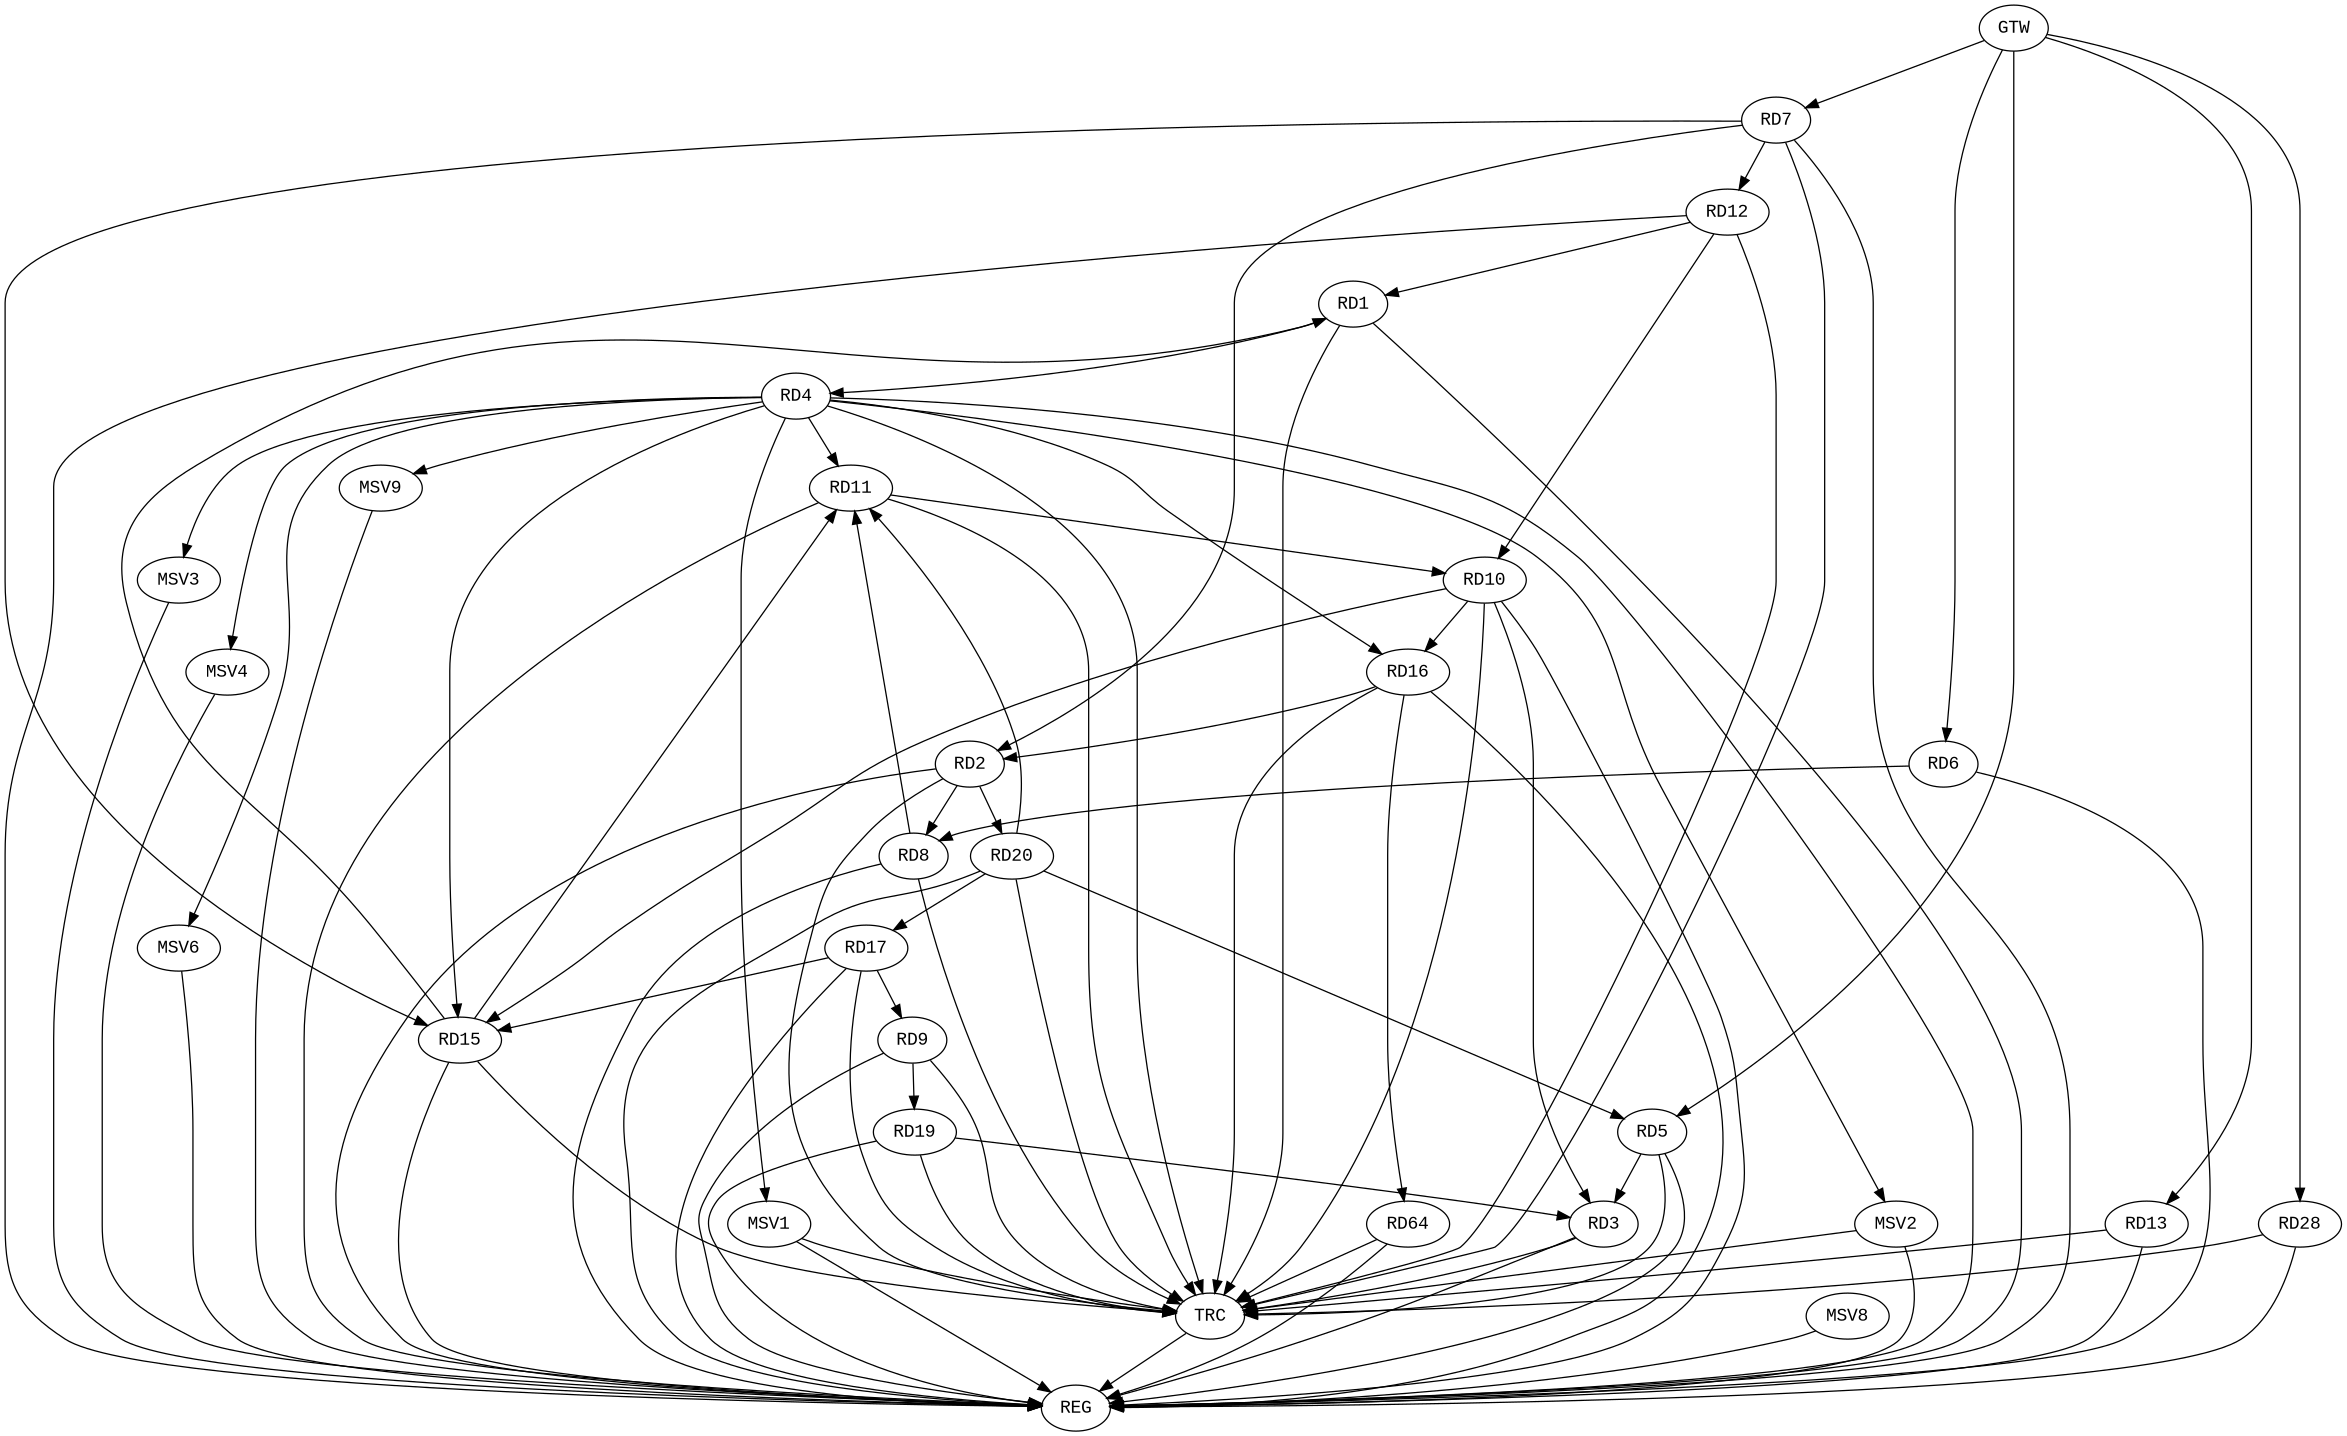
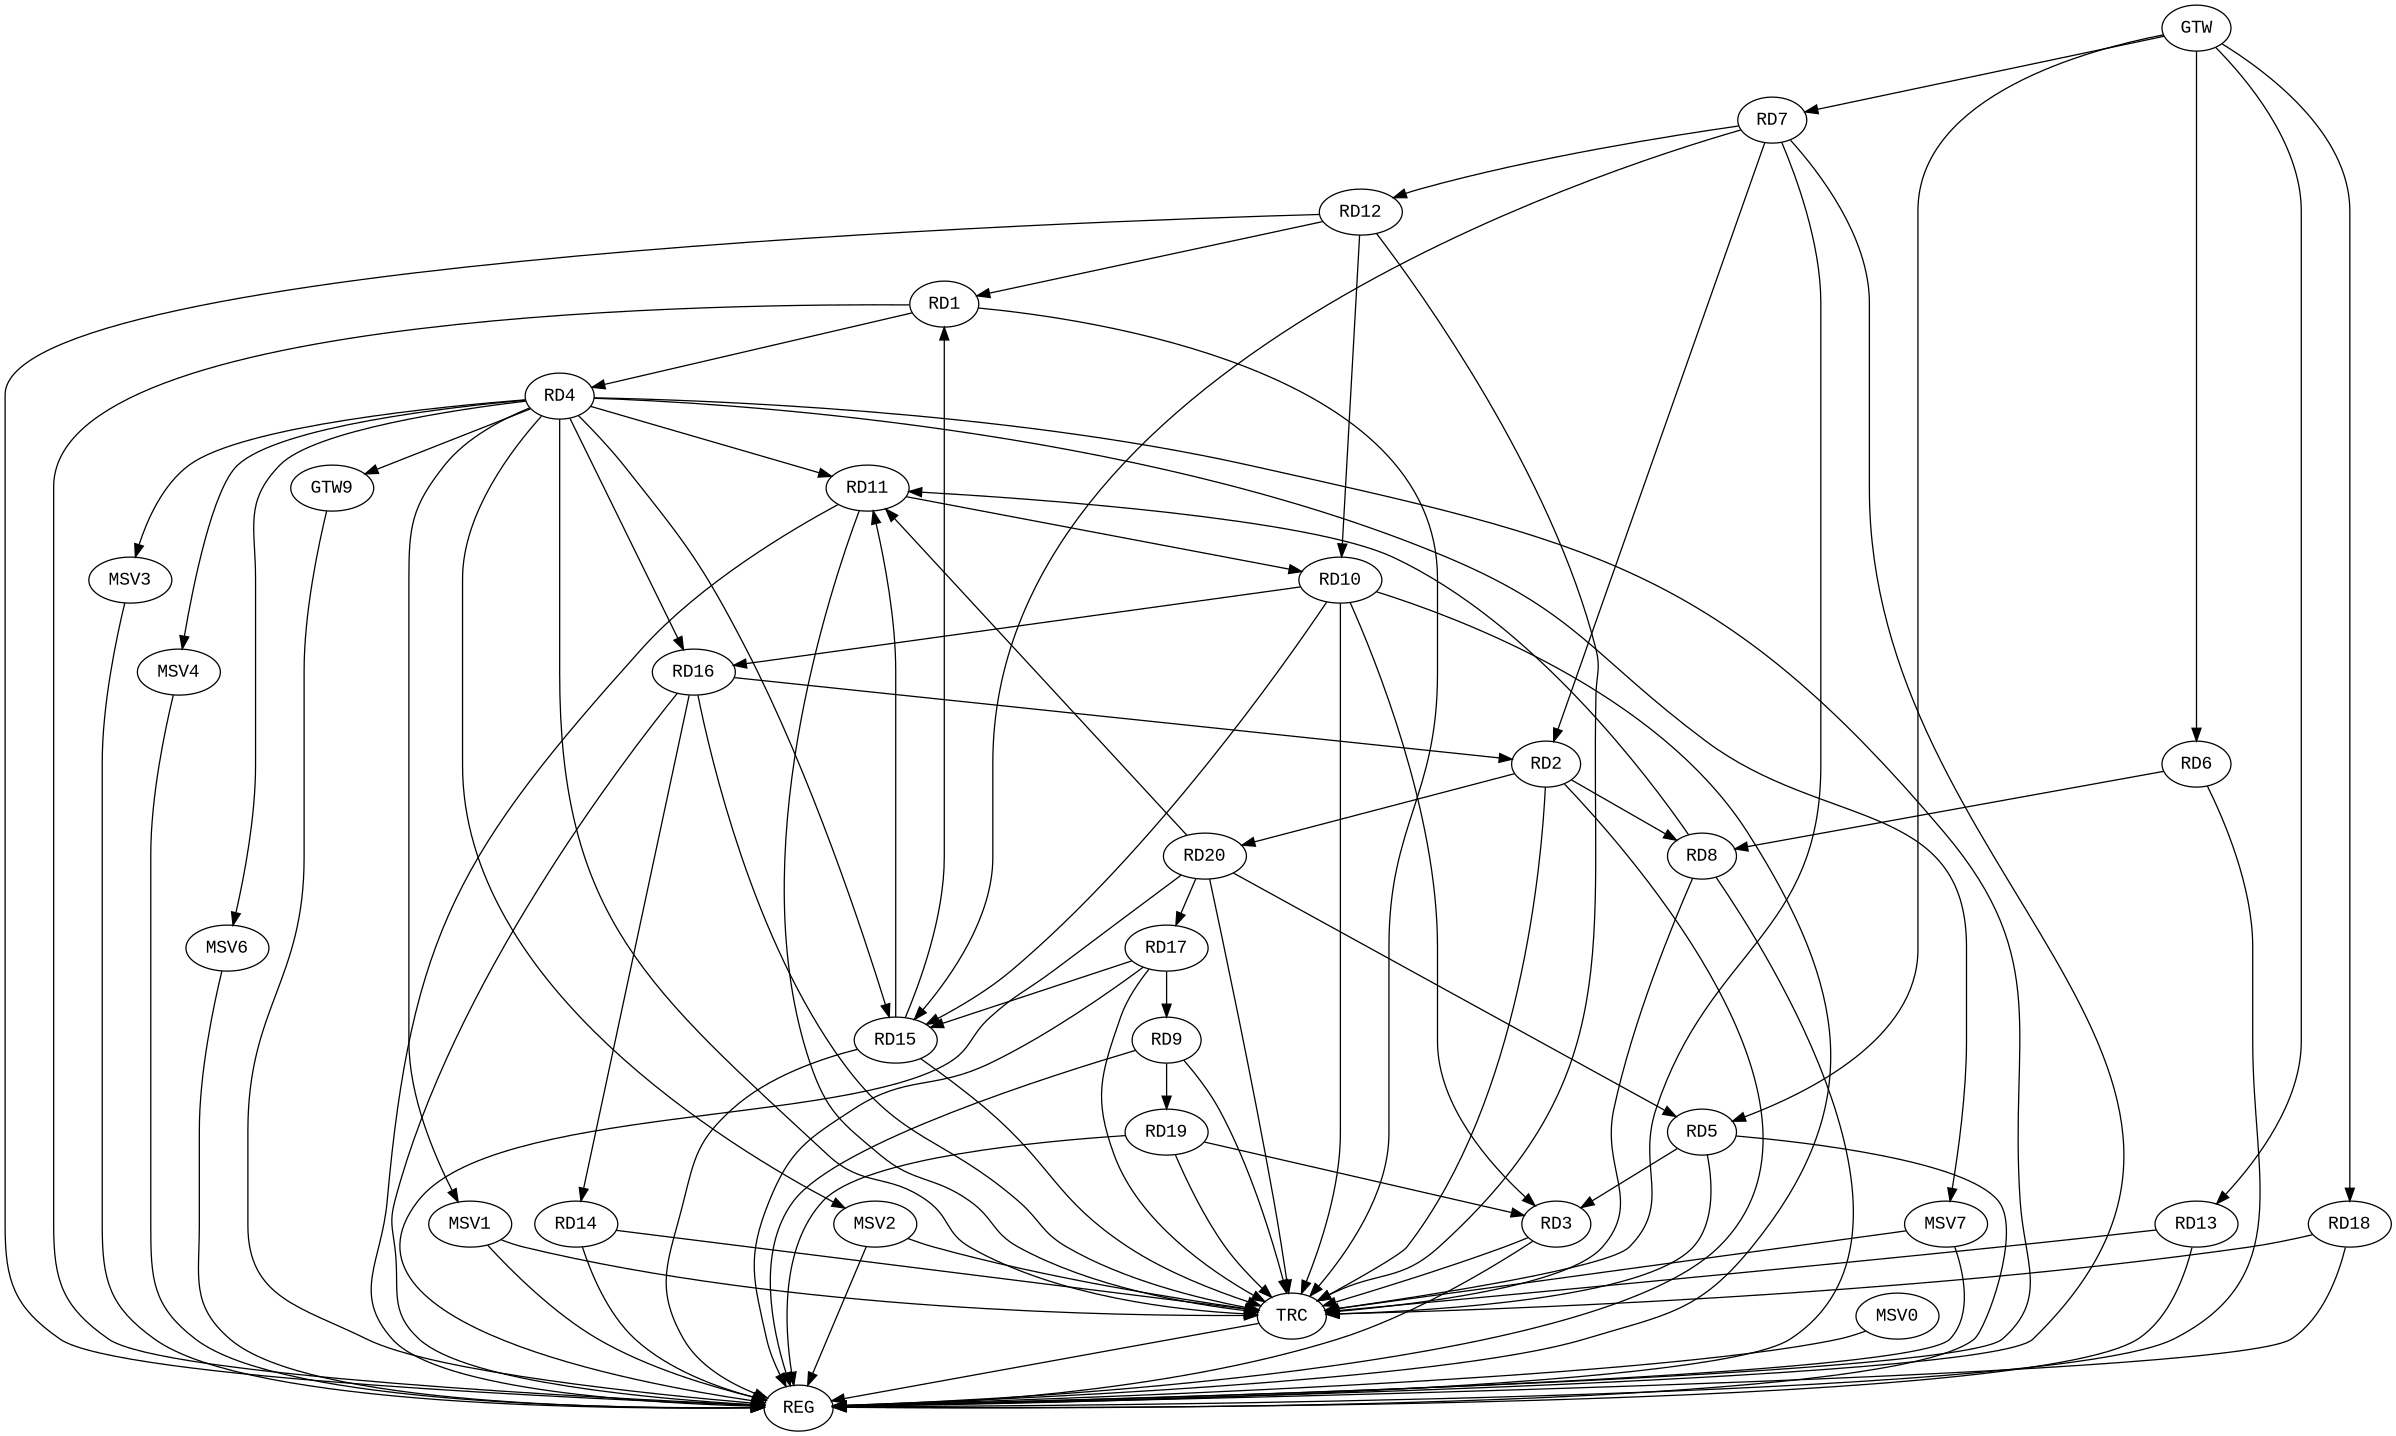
(381, 488) -> (332, 488)
(1408, 1224) -> (576, 1224)
none -> (1946, 1224)
(2300, 1224) -> (2350, 1224)
(1848, 1316) -> (1897, 1316)
